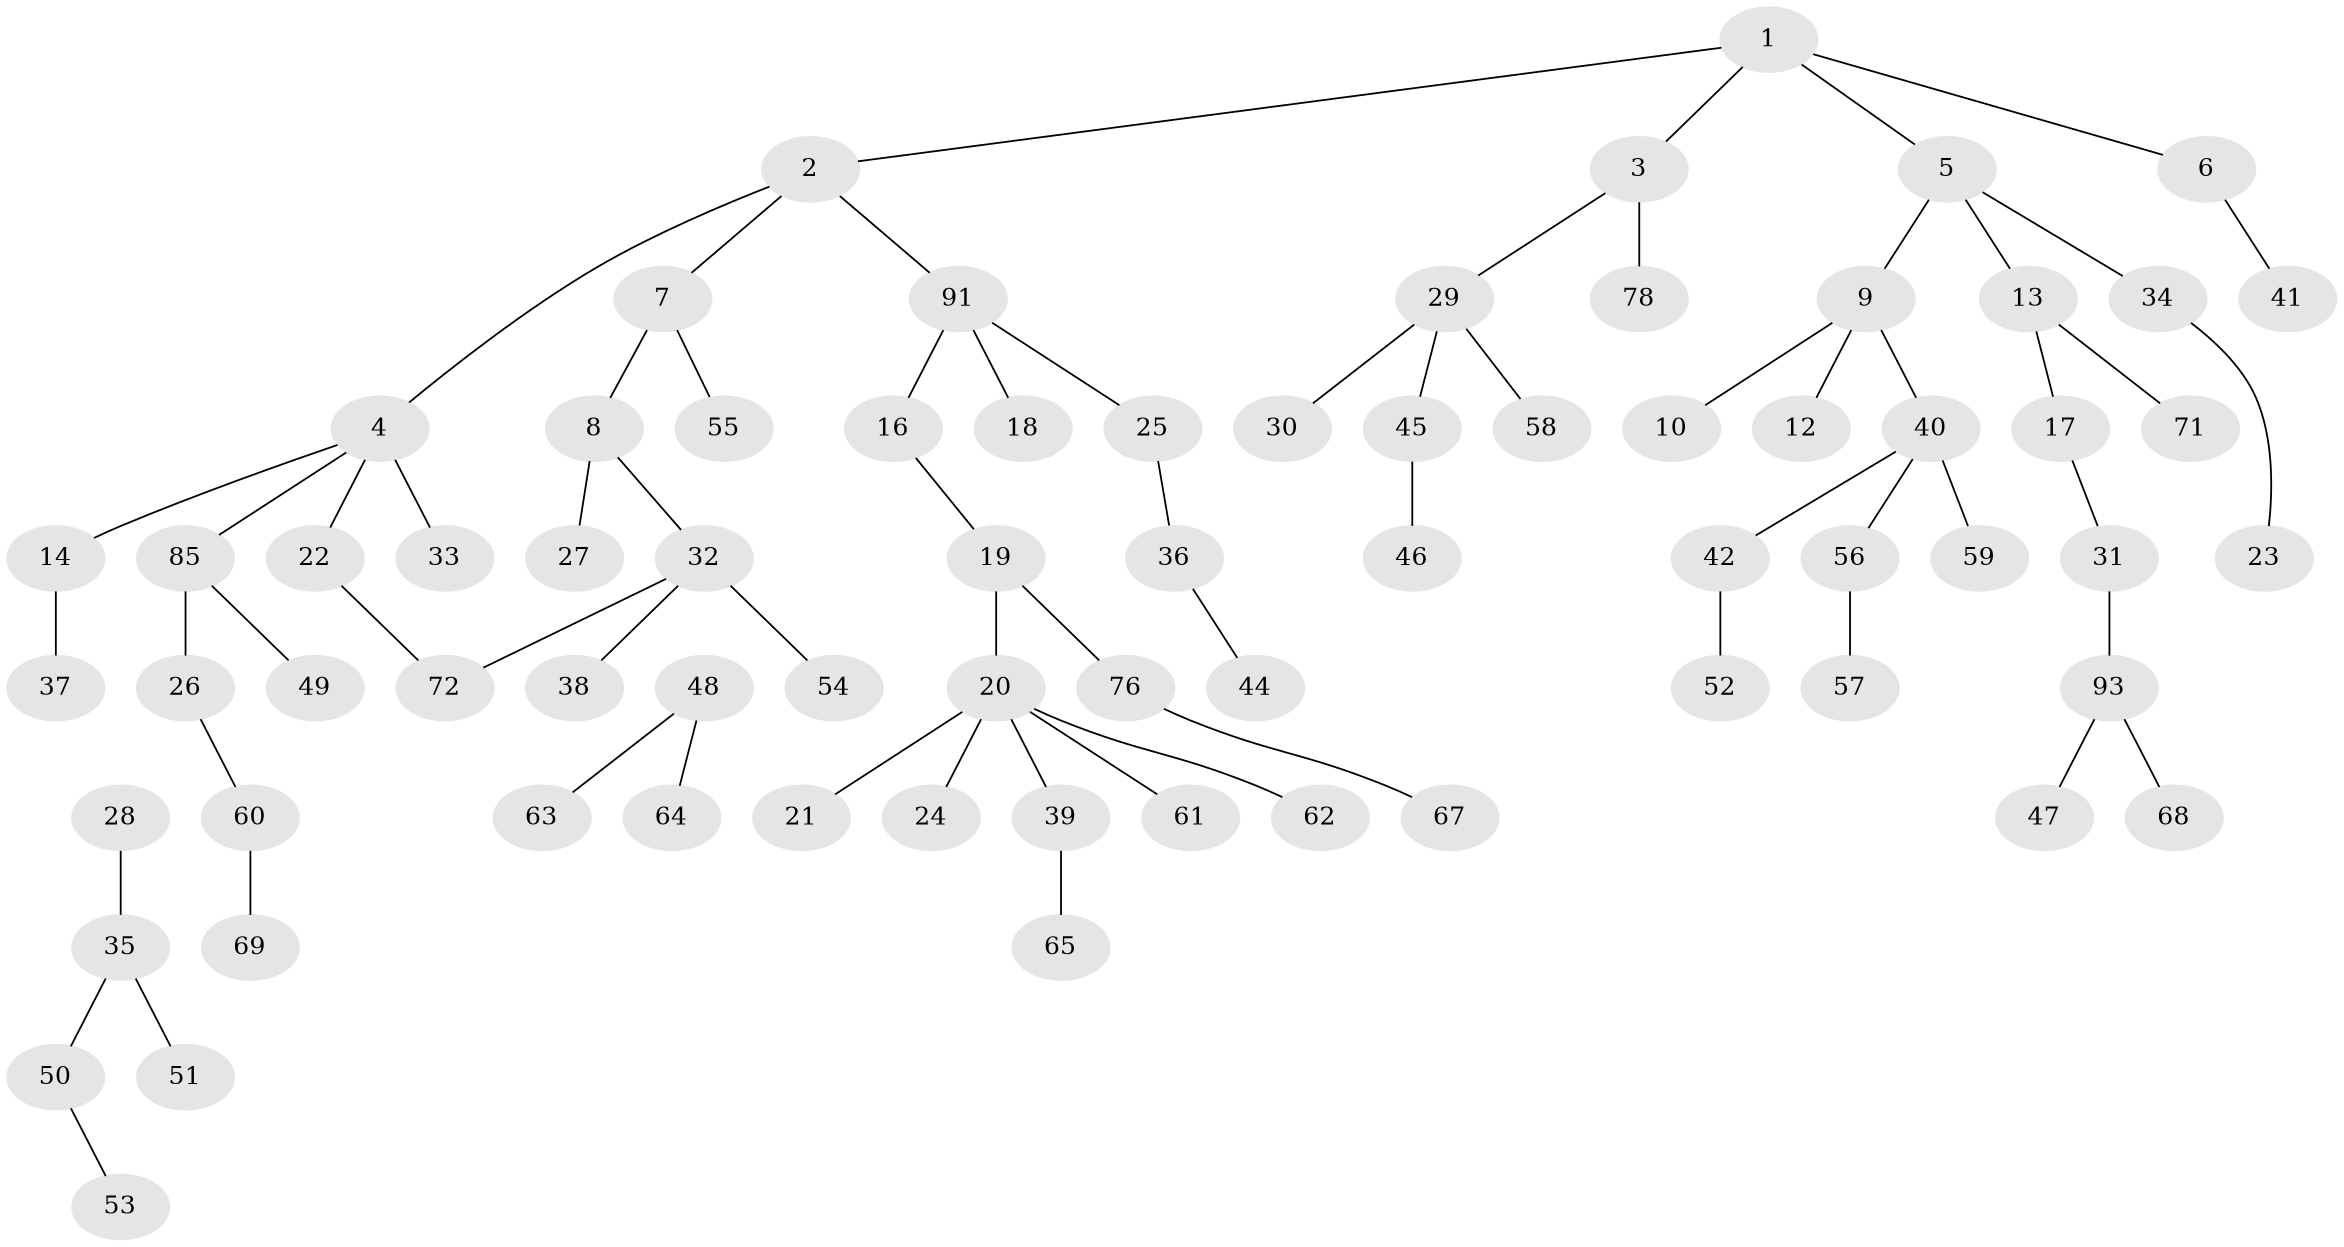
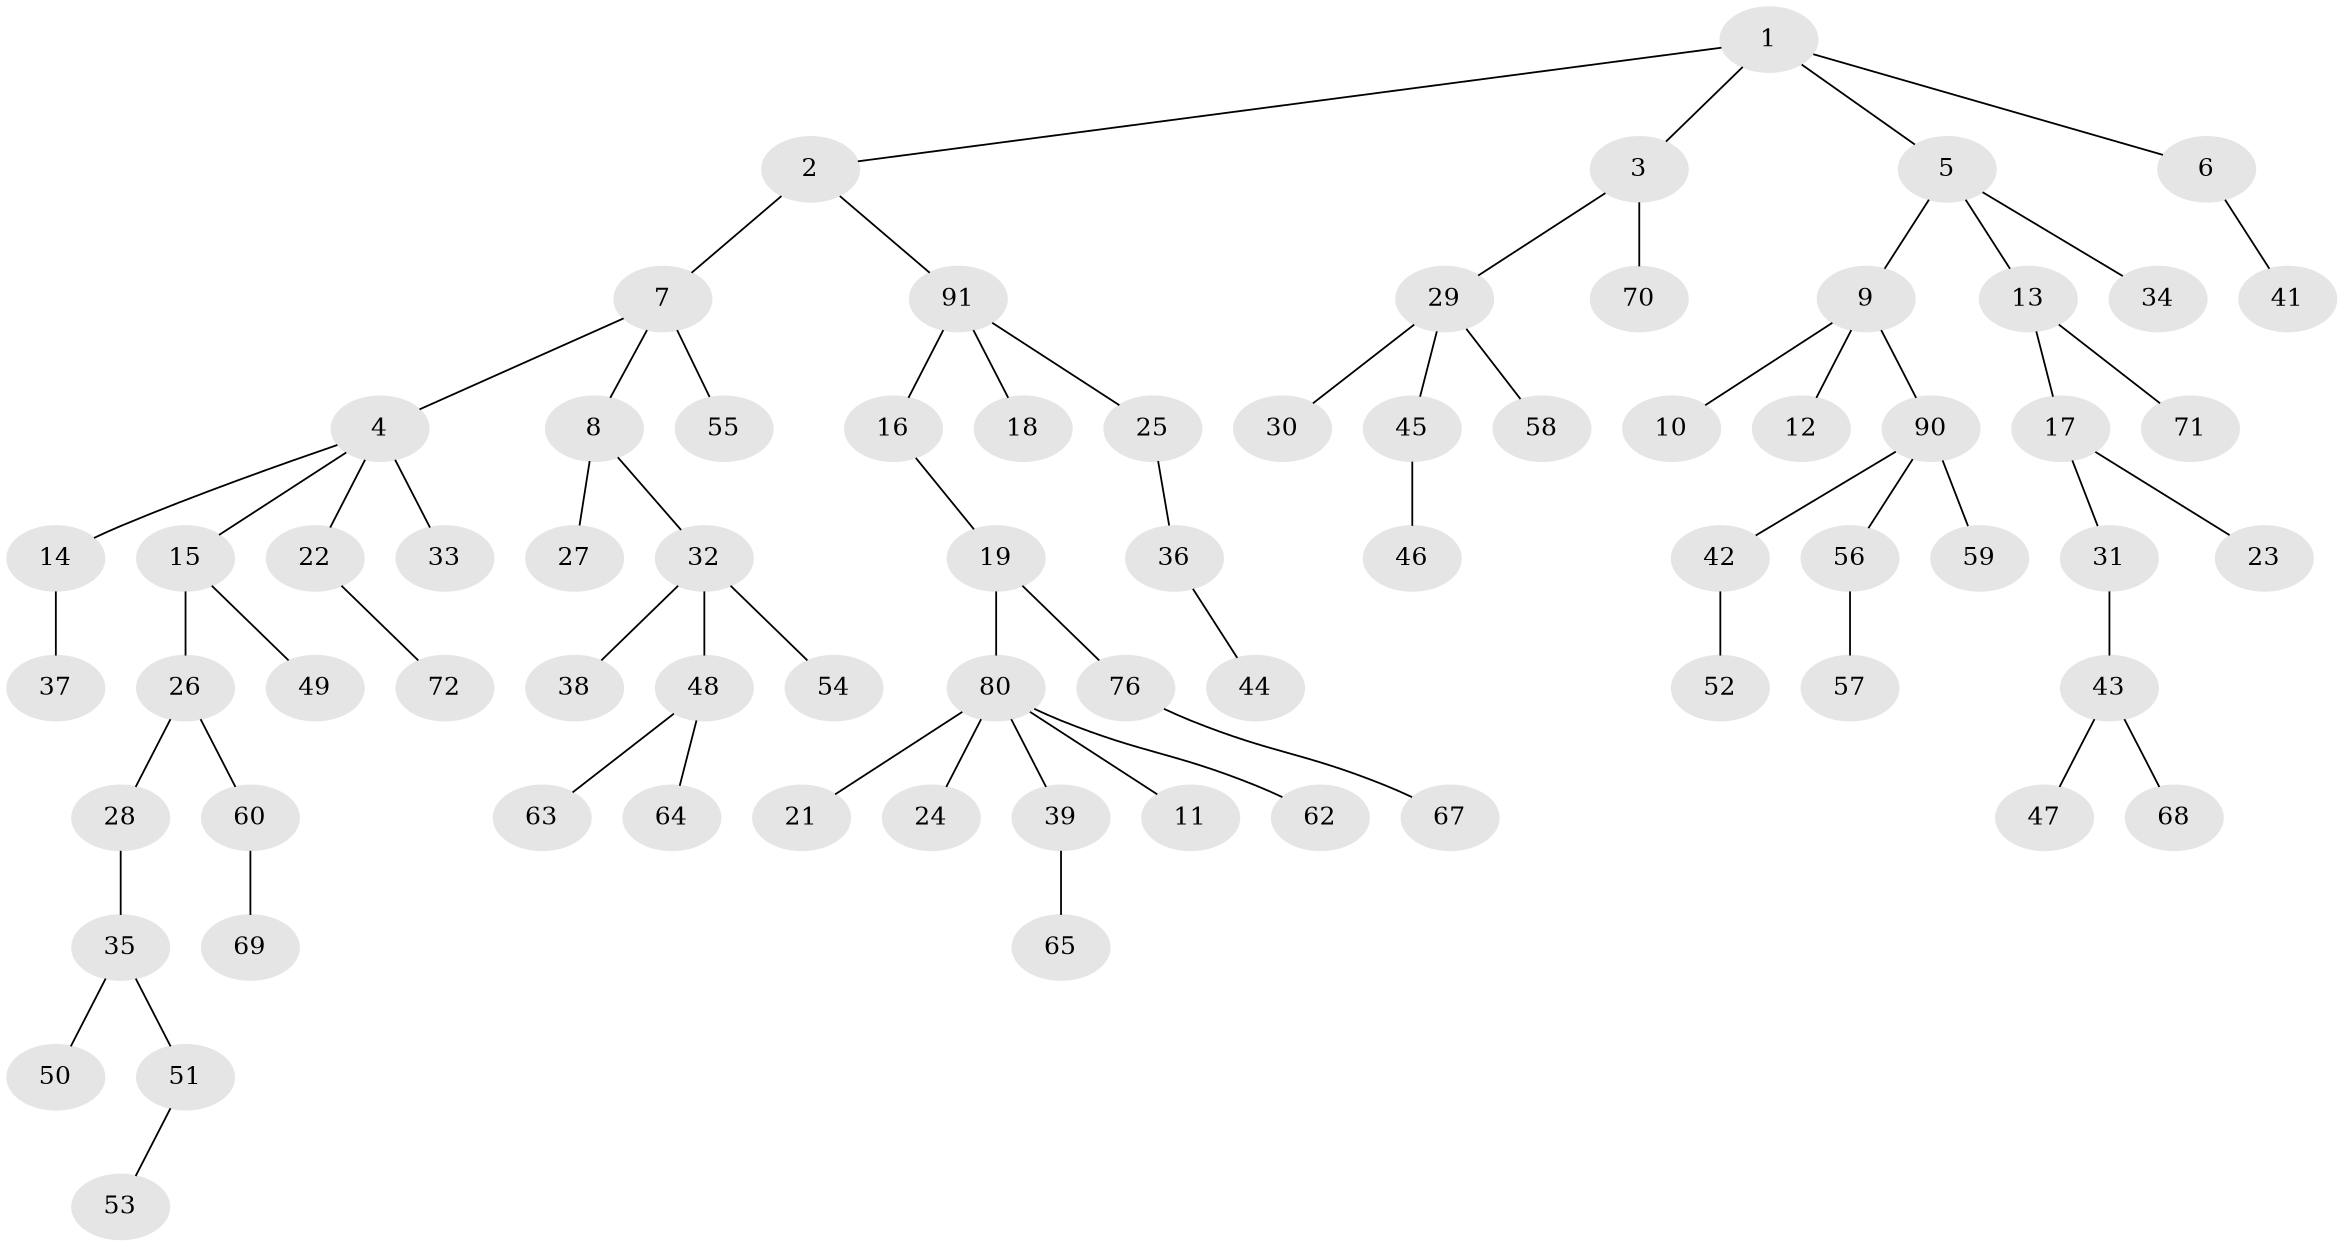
(579, 278) -> (522, 364)
(1639, 299) -> (1639, 299)
(2261, 412) -> (2162, 494)
(1931, 429) -> (1931, 429)
(186, 558) -> (186, 558)
(575, 623) -> (704, 623)
(996, 688) -> (996, 688)
(2109, 688) -> (2109, 688)
none -> (153, 753)
(1191, 818) -> (1191, 818)
(88, 1142) -> (153, 1142)
